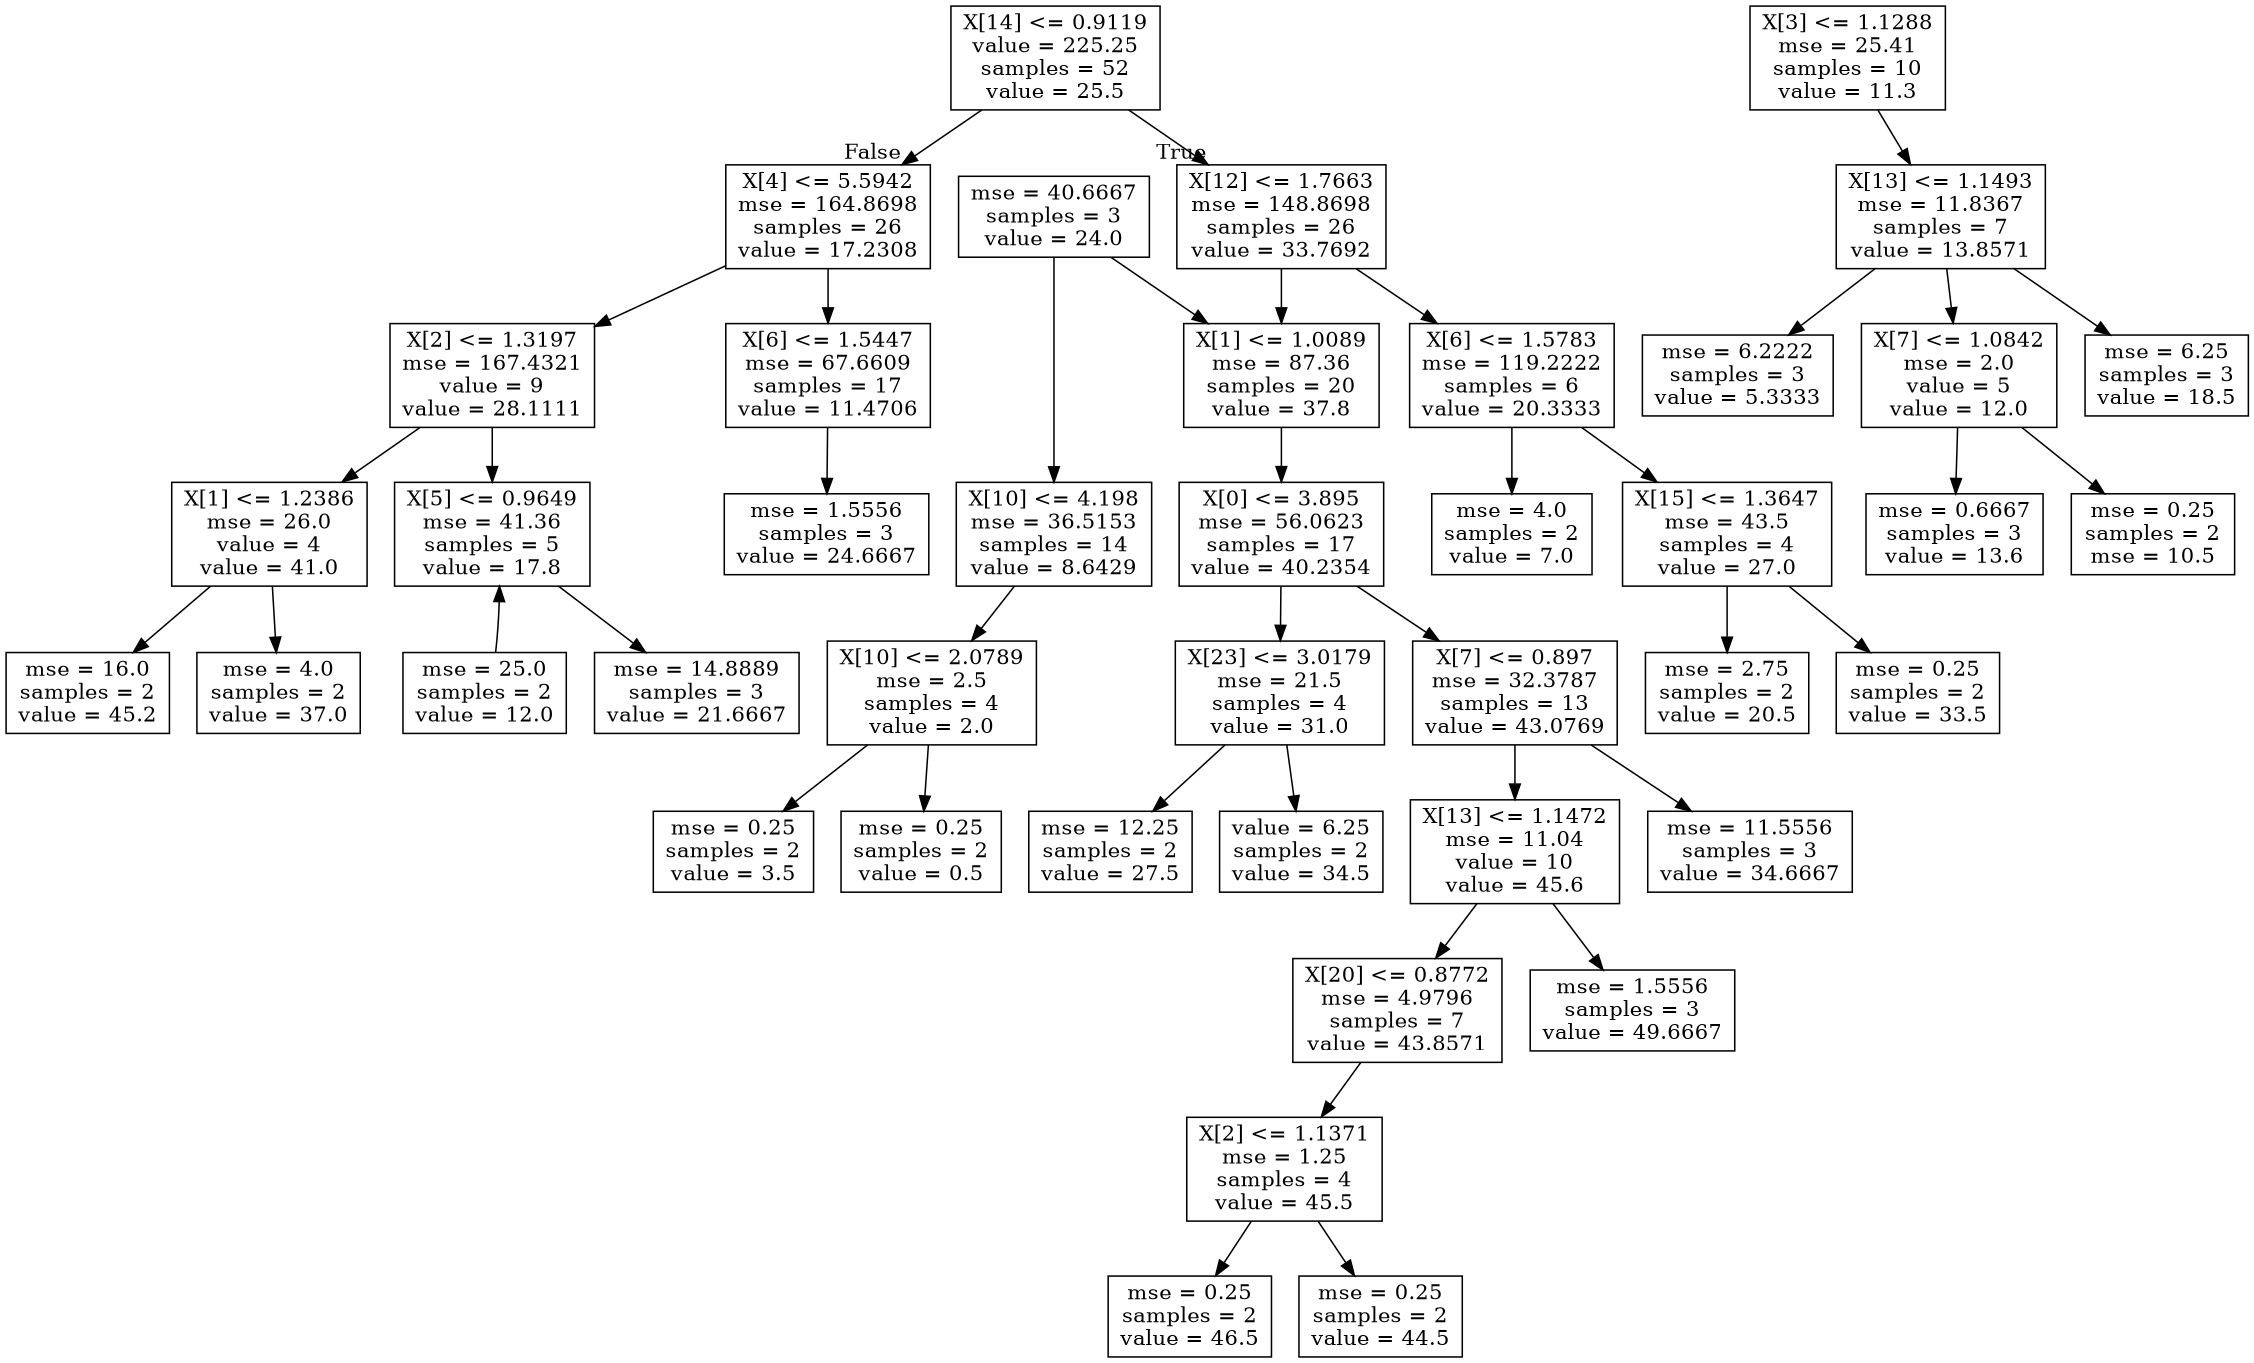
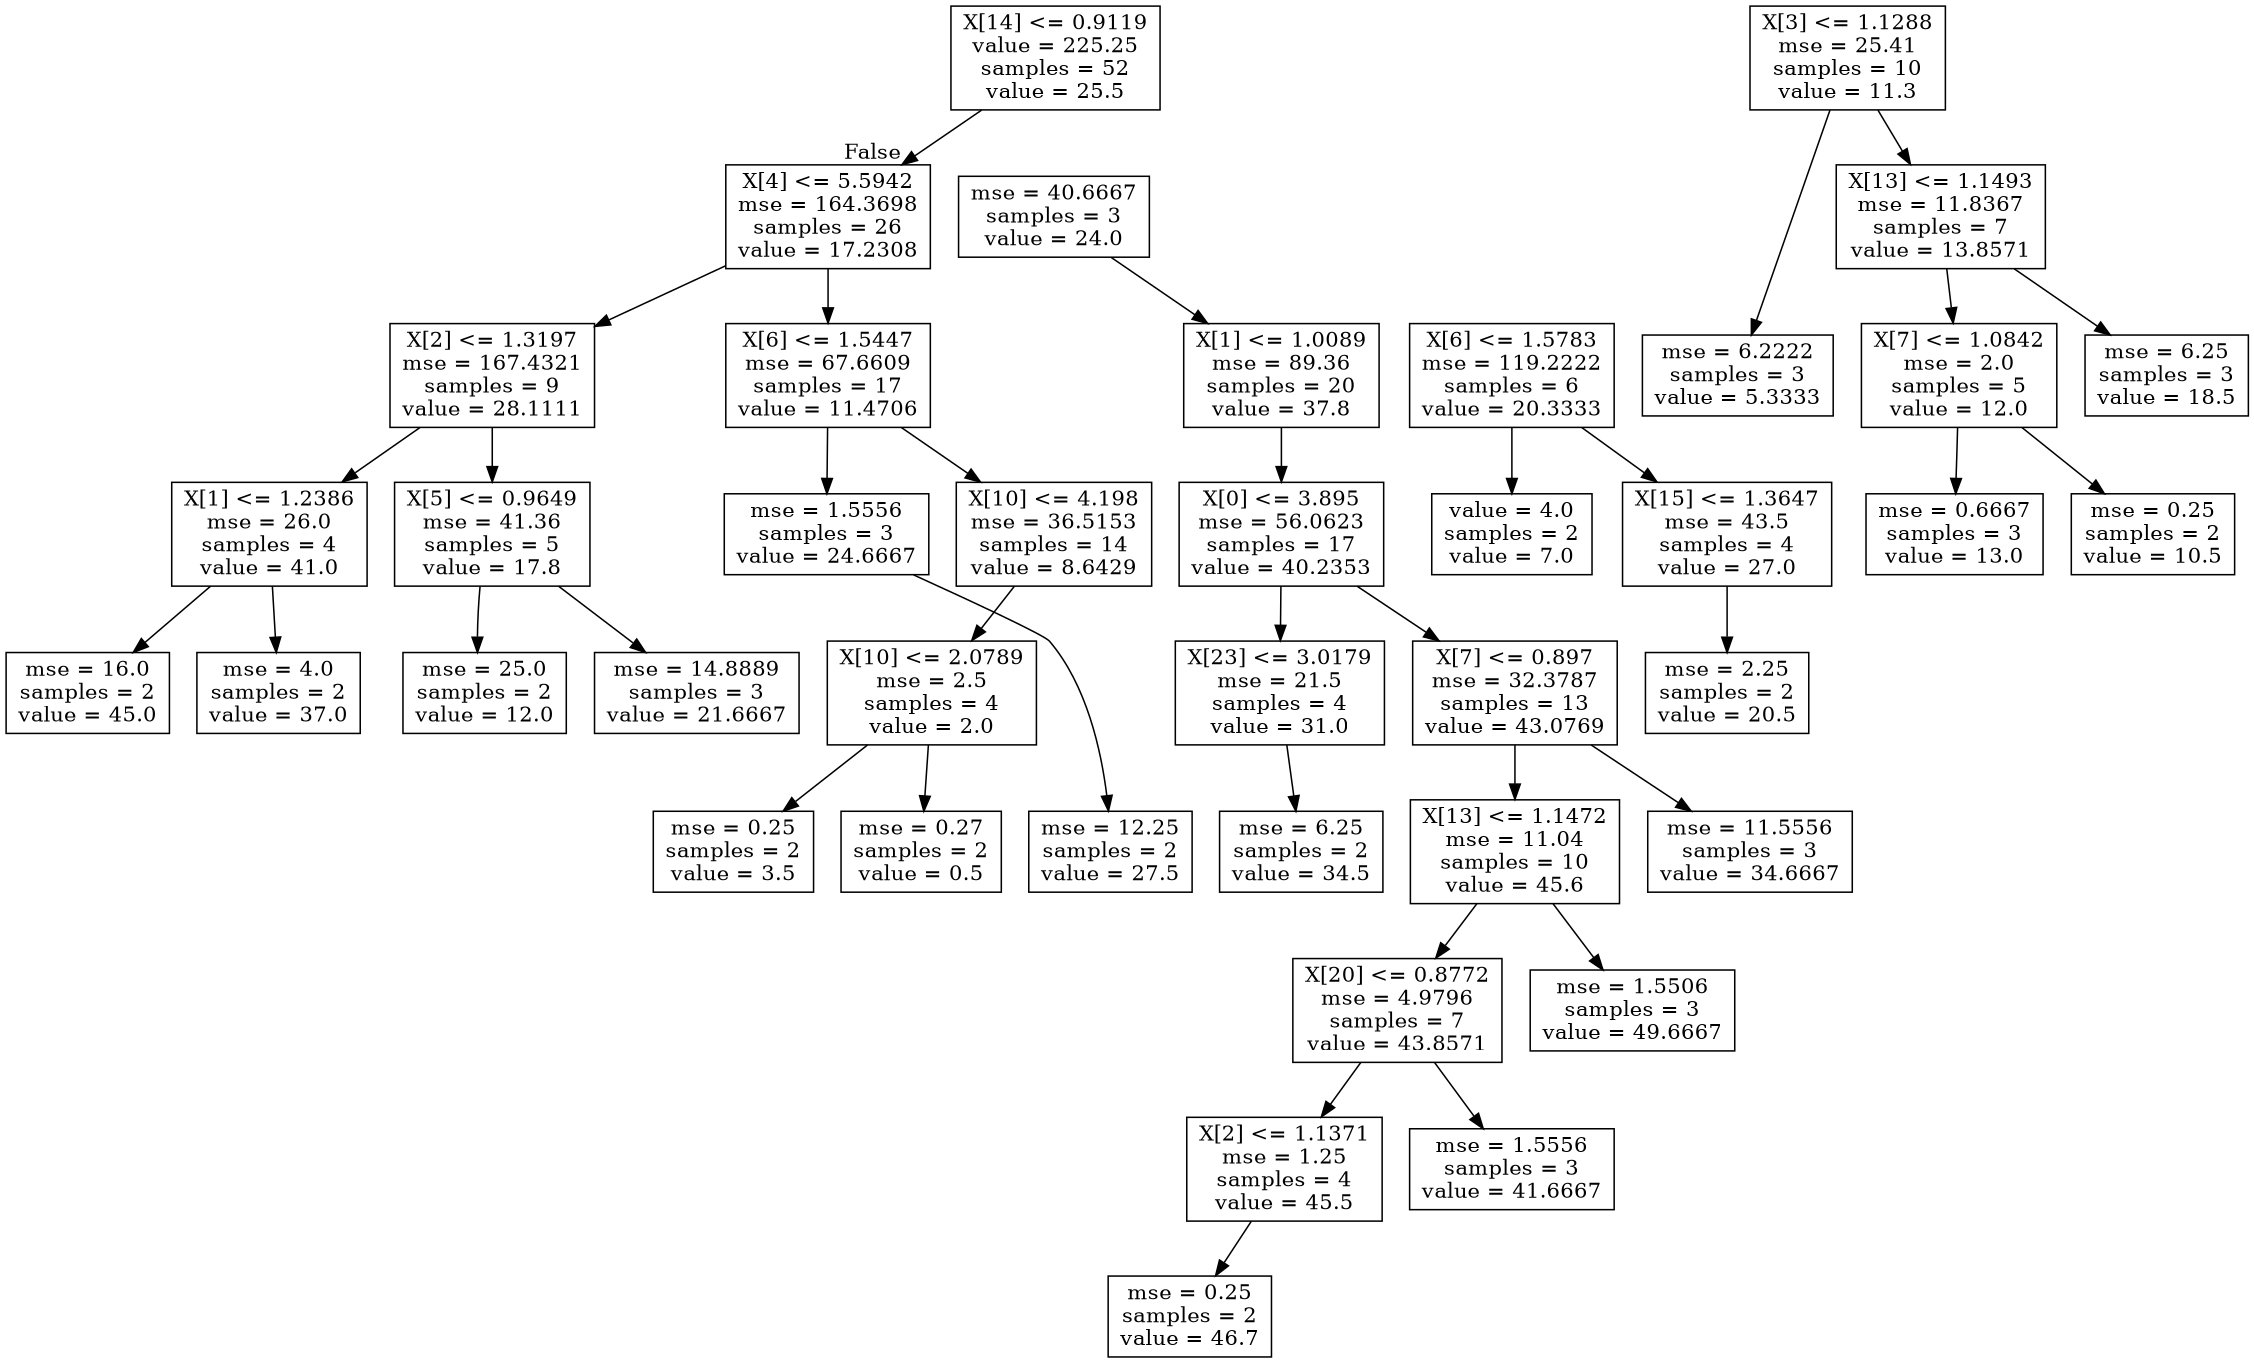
(828, 217) -> (828, 217)
(1281, 217) -> none
(1838, 297) -> (1793, 215)
(1054, 362) -> (935, 450)
(492, 375) -> (492, 375)
(1281, 375) -> (1281, 375)
(1959, 375) -> (1959, 375)
(269, 534) -> (269, 534)
(1281, 534) -> (1281, 534)
(1512, 534) -> (1512, 534)
(1955, 534) -> (1955, 534)
(2153, 534) -> (2153, 534)
(498, 627) -> (478, 611)
(88, 693) -> (88, 693)
(1727, 693) -> (1727, 693)
(1918, 693) -> none
(1195, 773) -> (1054, 647)
(921, 852) -> (921, 852)
(1301, 852) -> (1301, 852)
(1515, 852) -> (1515, 852)
(1632, 1010) -> (1632, 1010)
none -> (1512, 1169)
(1190, 1317) -> (1190, 1317)
(1381, 1317) -> none
